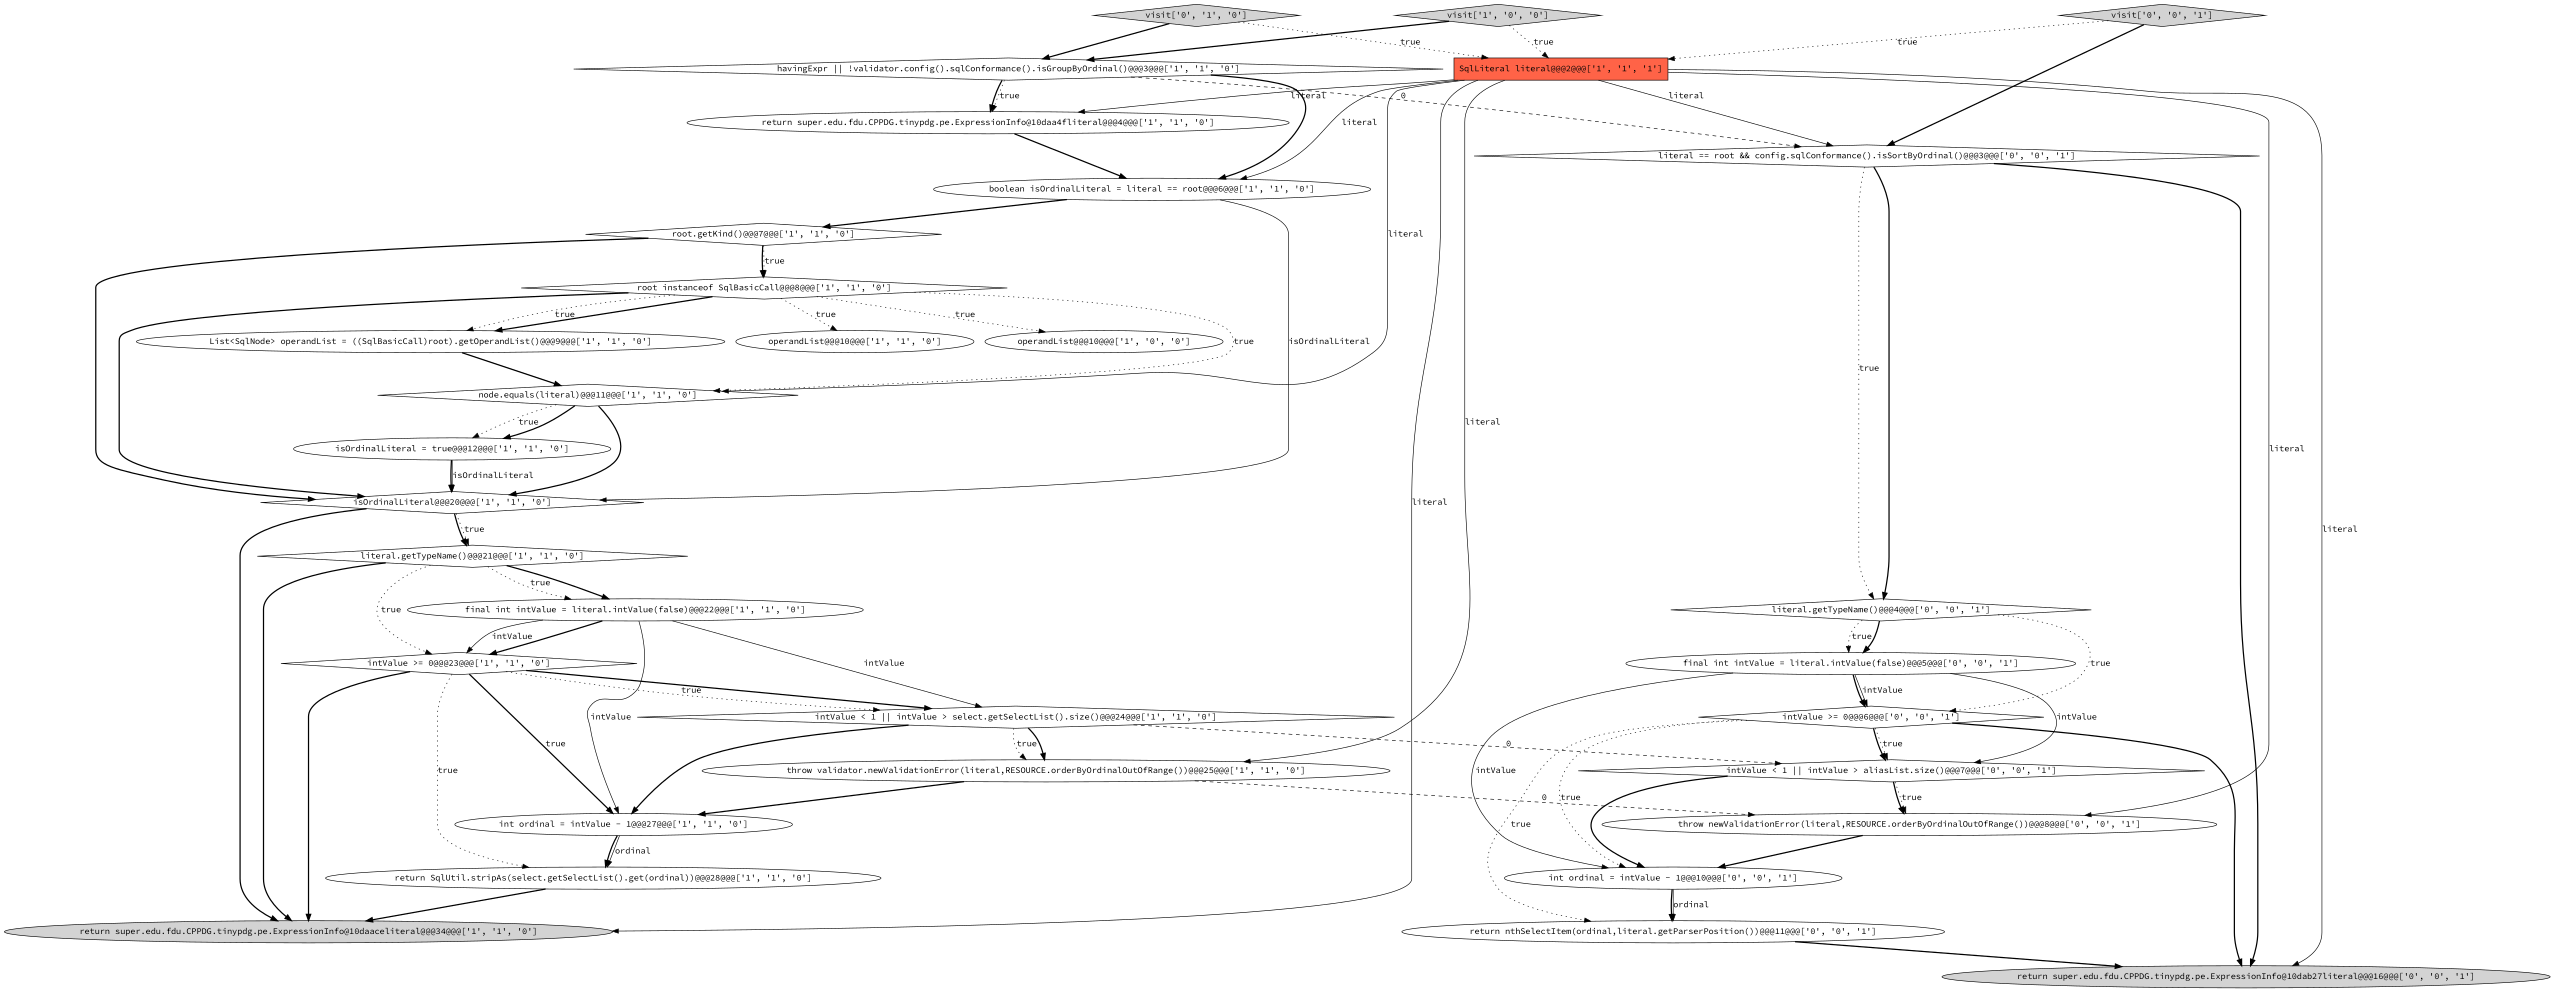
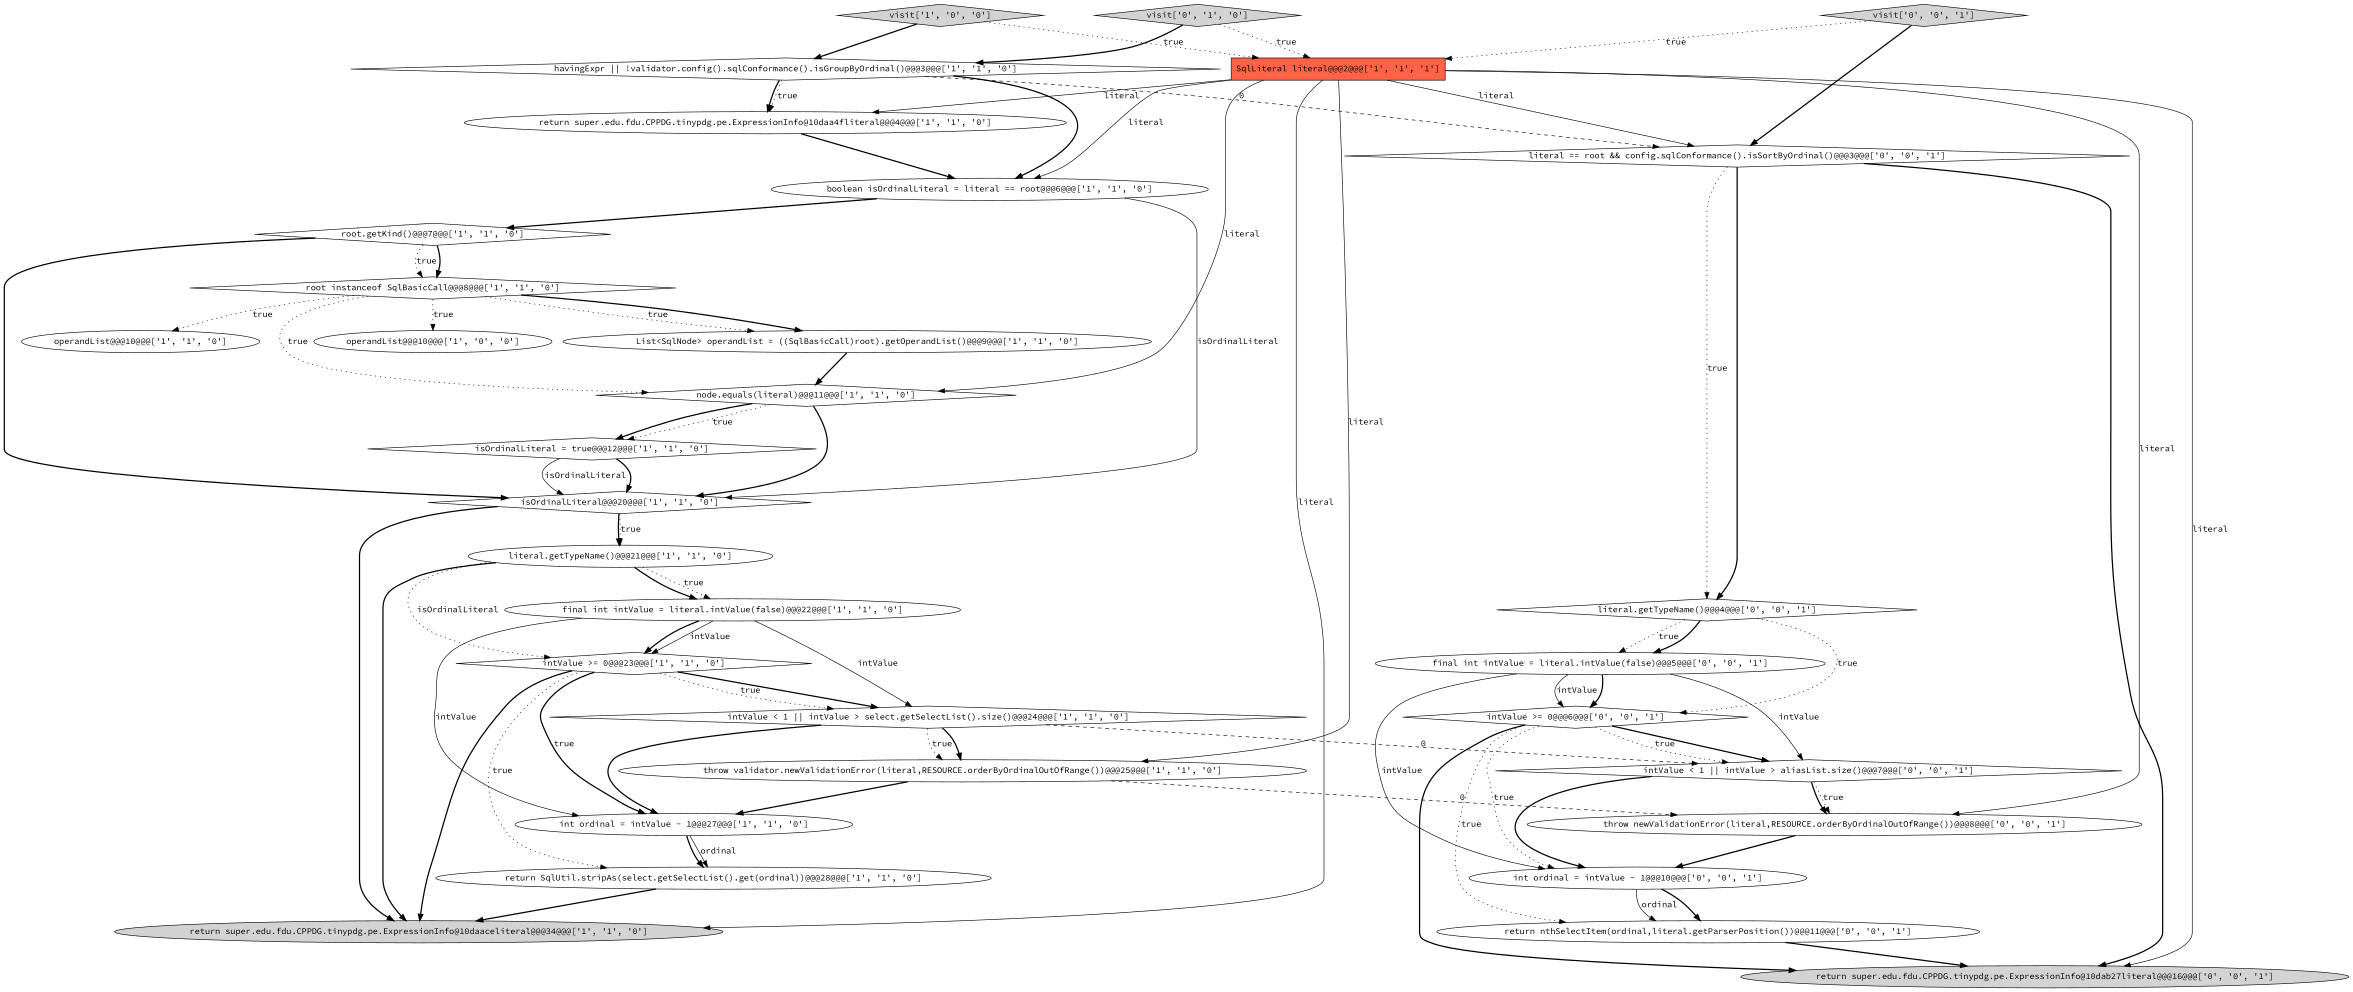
(193, 319) -> none
(452, 449) -> (592, 449)
(473, 556) -> (620, 556)
(391, 610) -> (458, 610)
